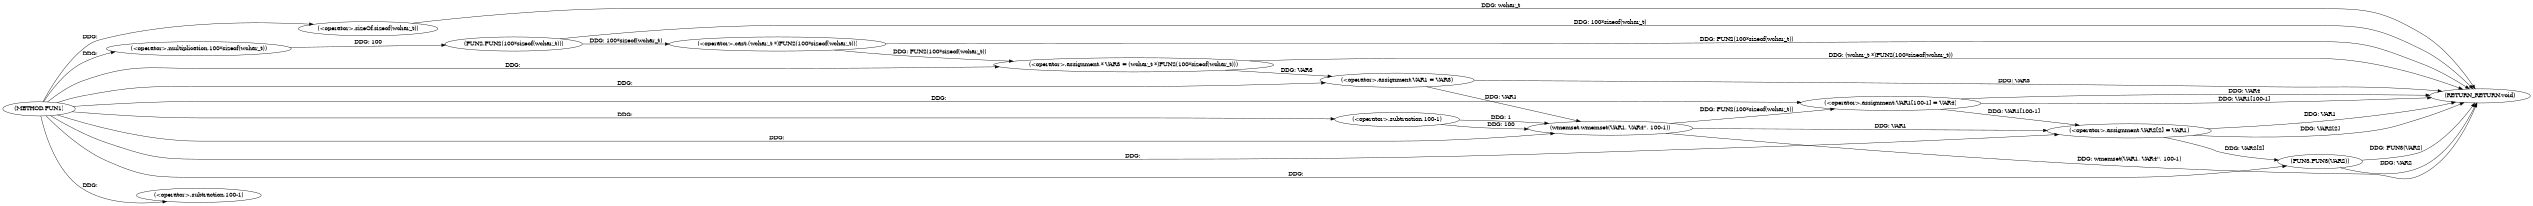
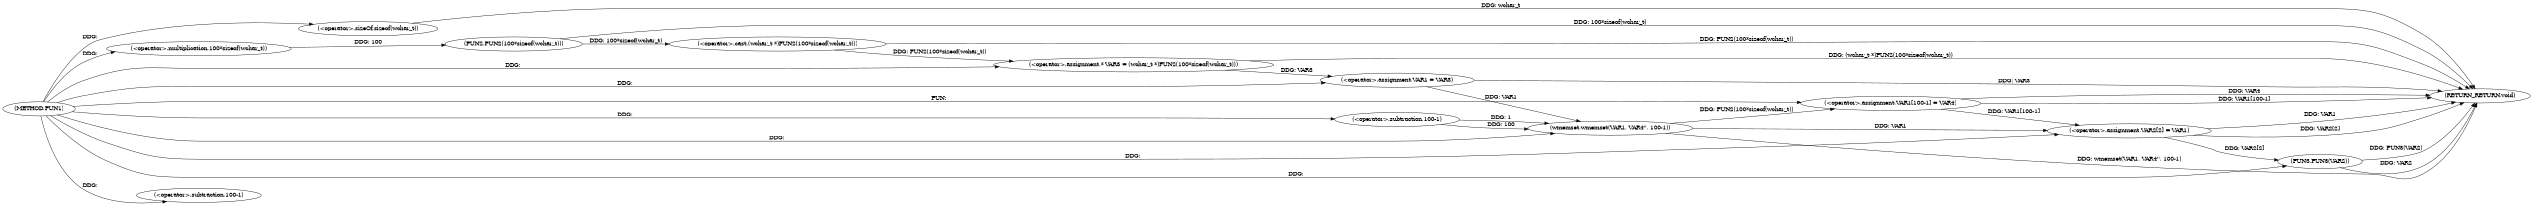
(940, 98) -> (940, 98)
